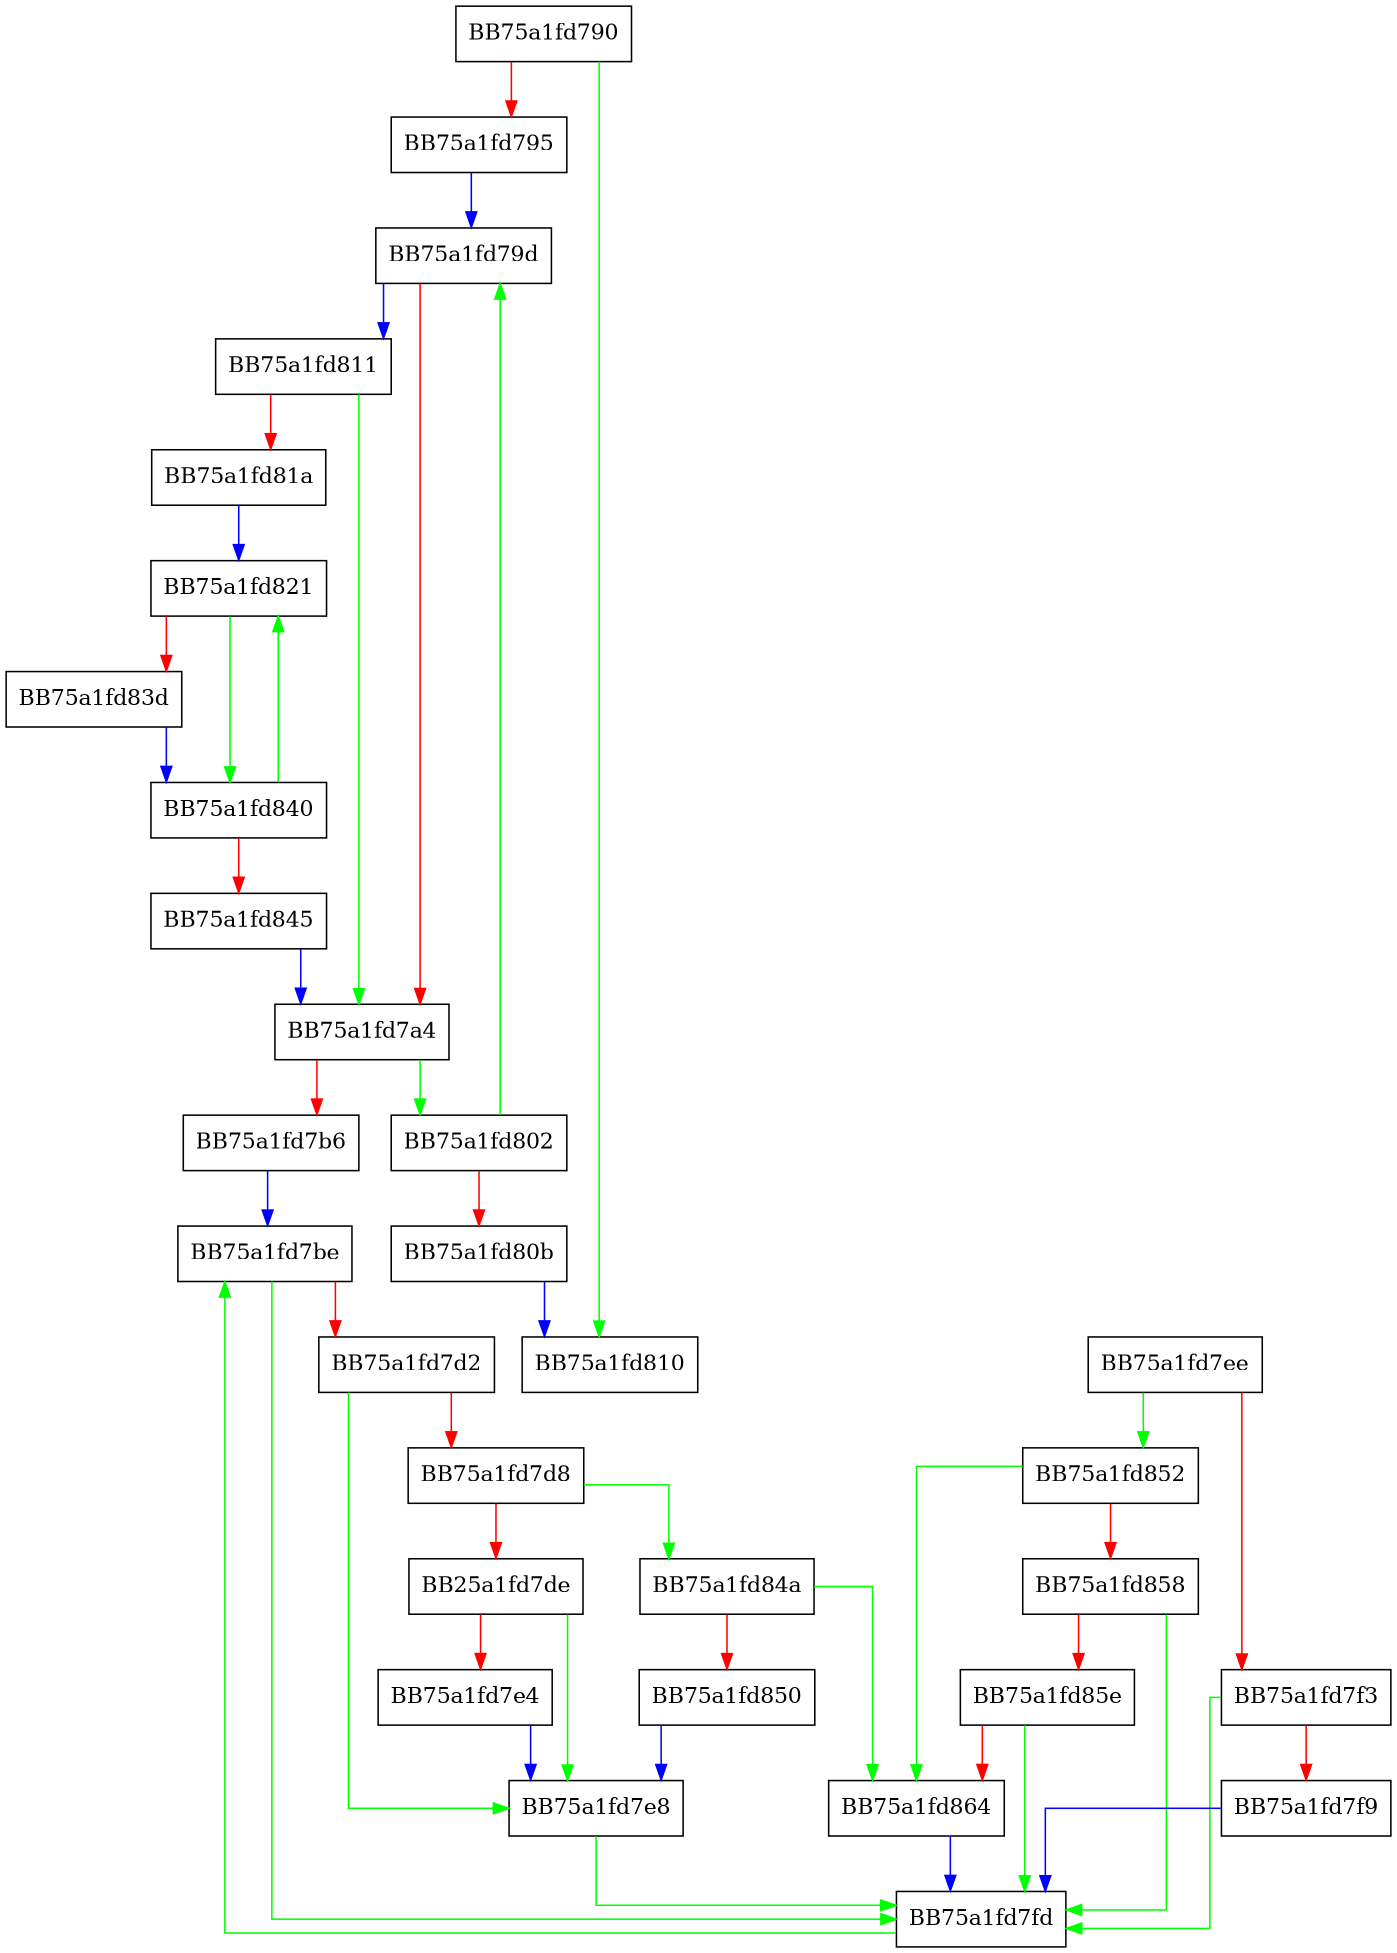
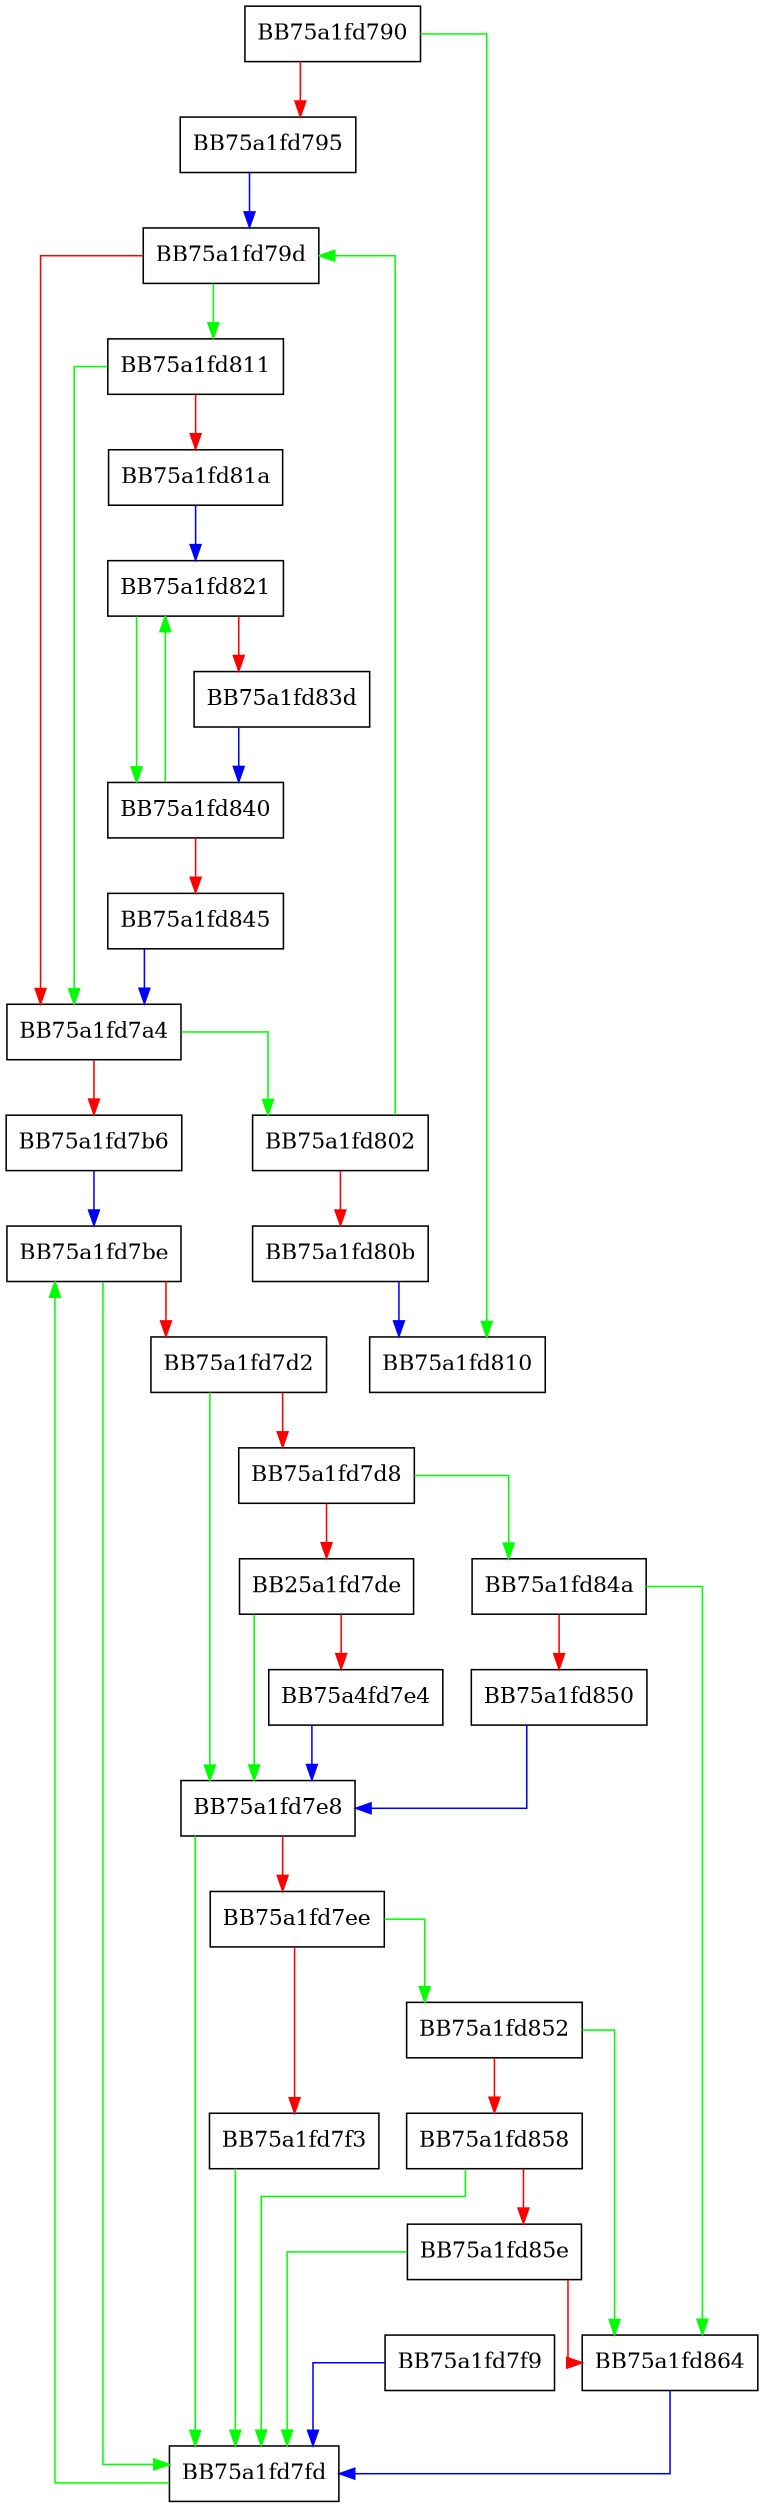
(384, 303) -> (213, 303)
(465, 1697) -> (356, 1697)
(1306, 1745) -> none
none -> (283, 1856)
